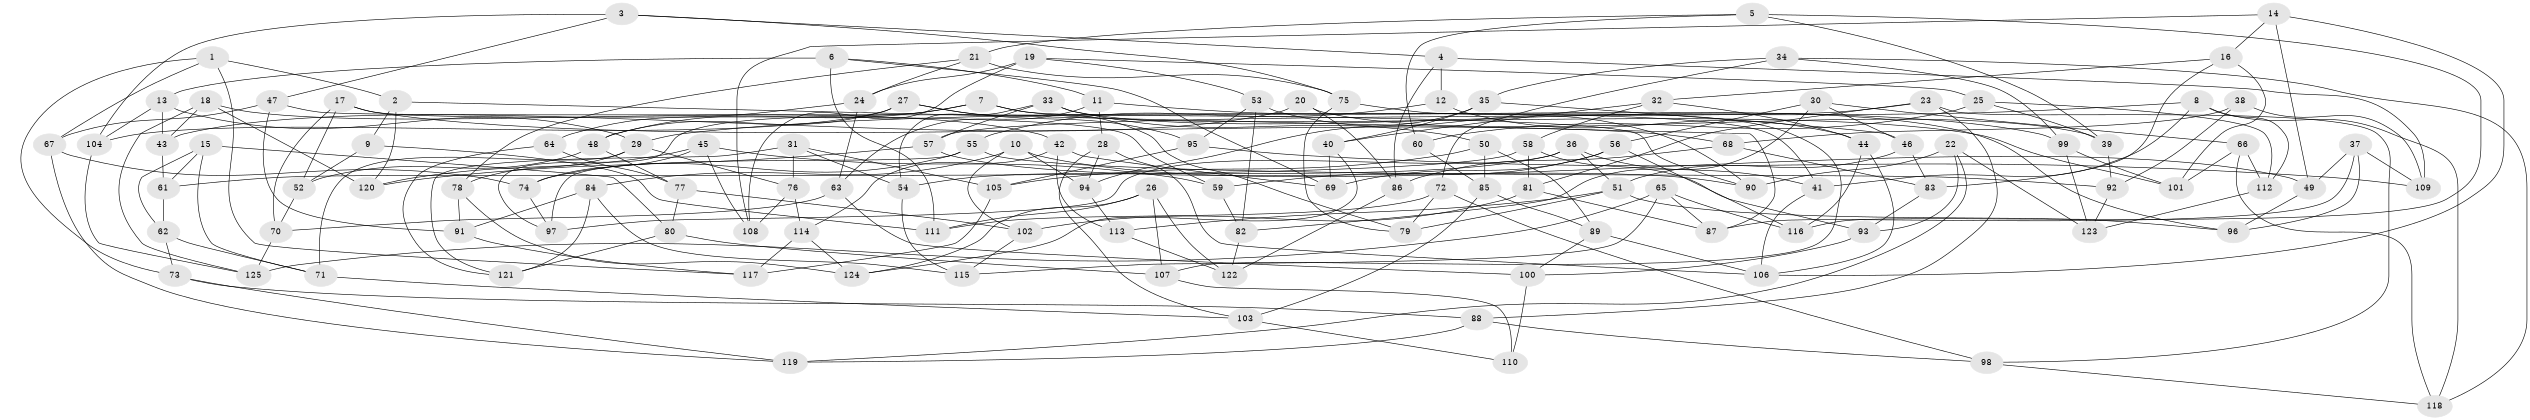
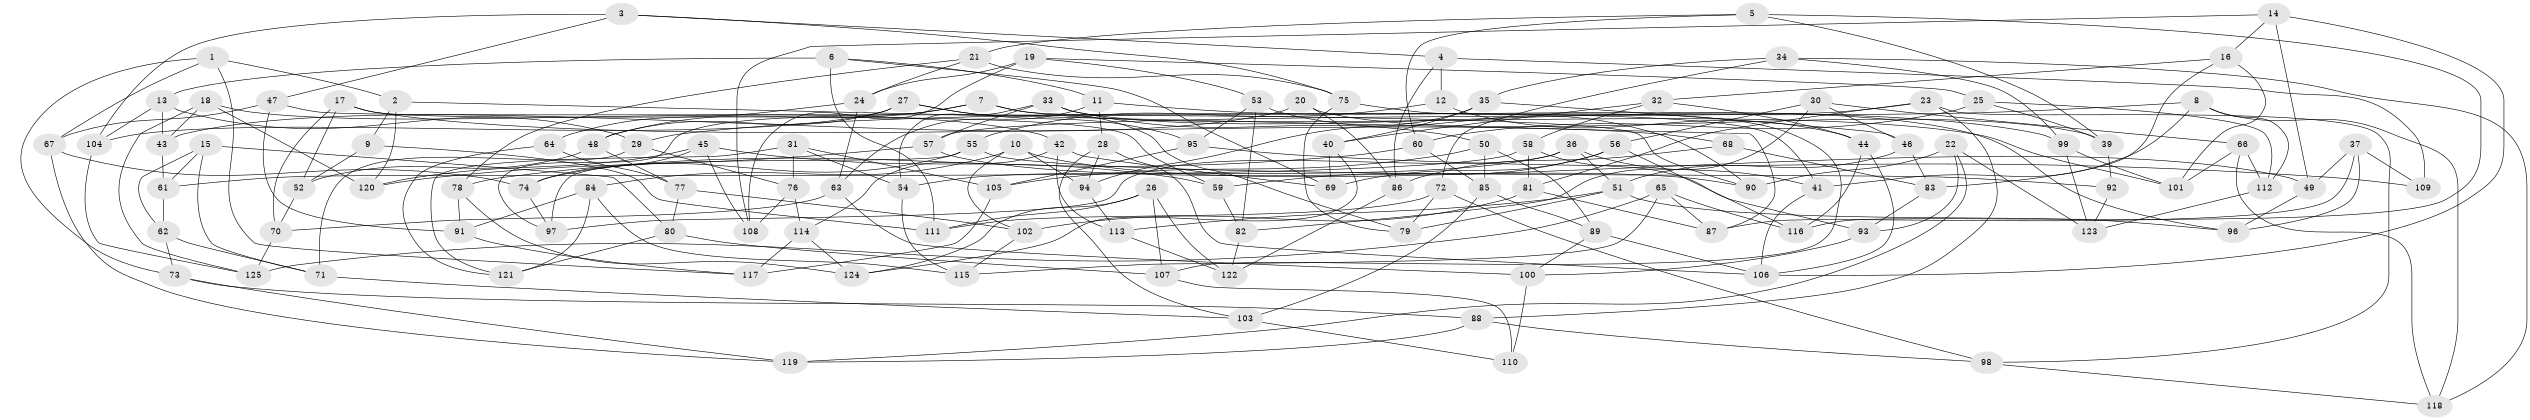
(2240, 101) -> none
(548, 167) -> (937, 162)
